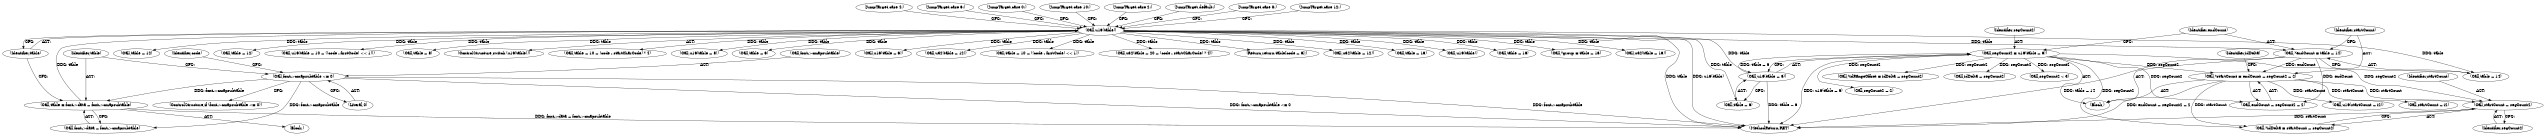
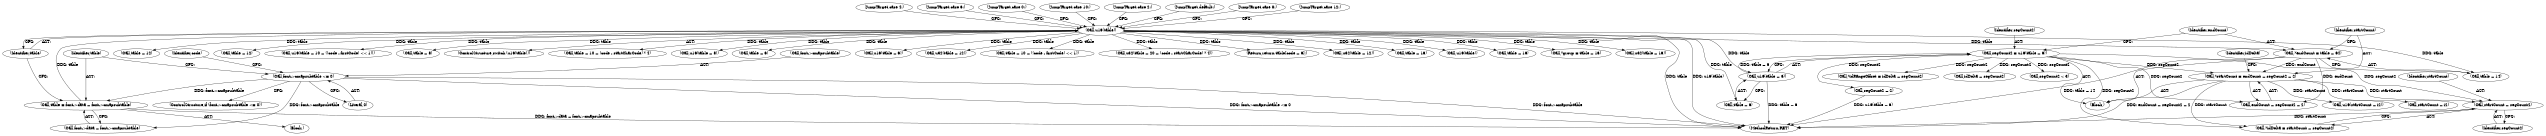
(2313, 54) -> (2313, 54)
(1860, 59) -> (1828, 112)
